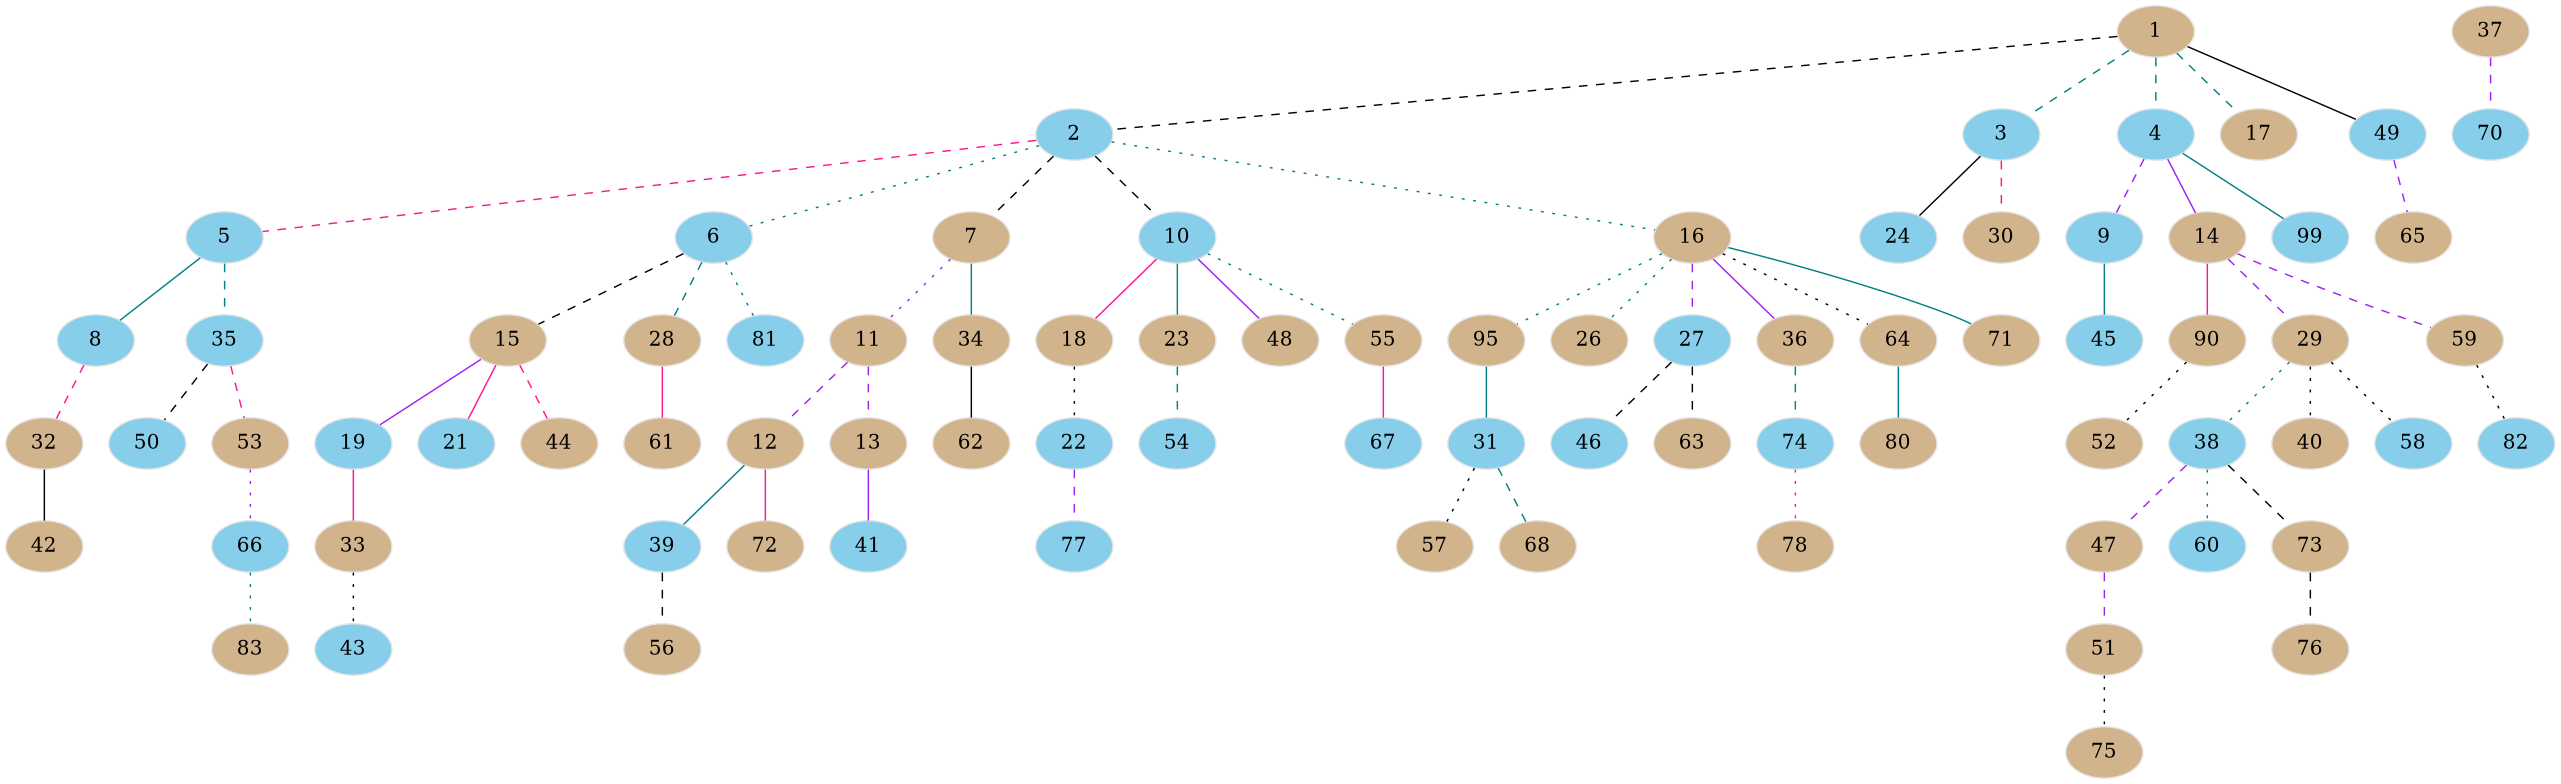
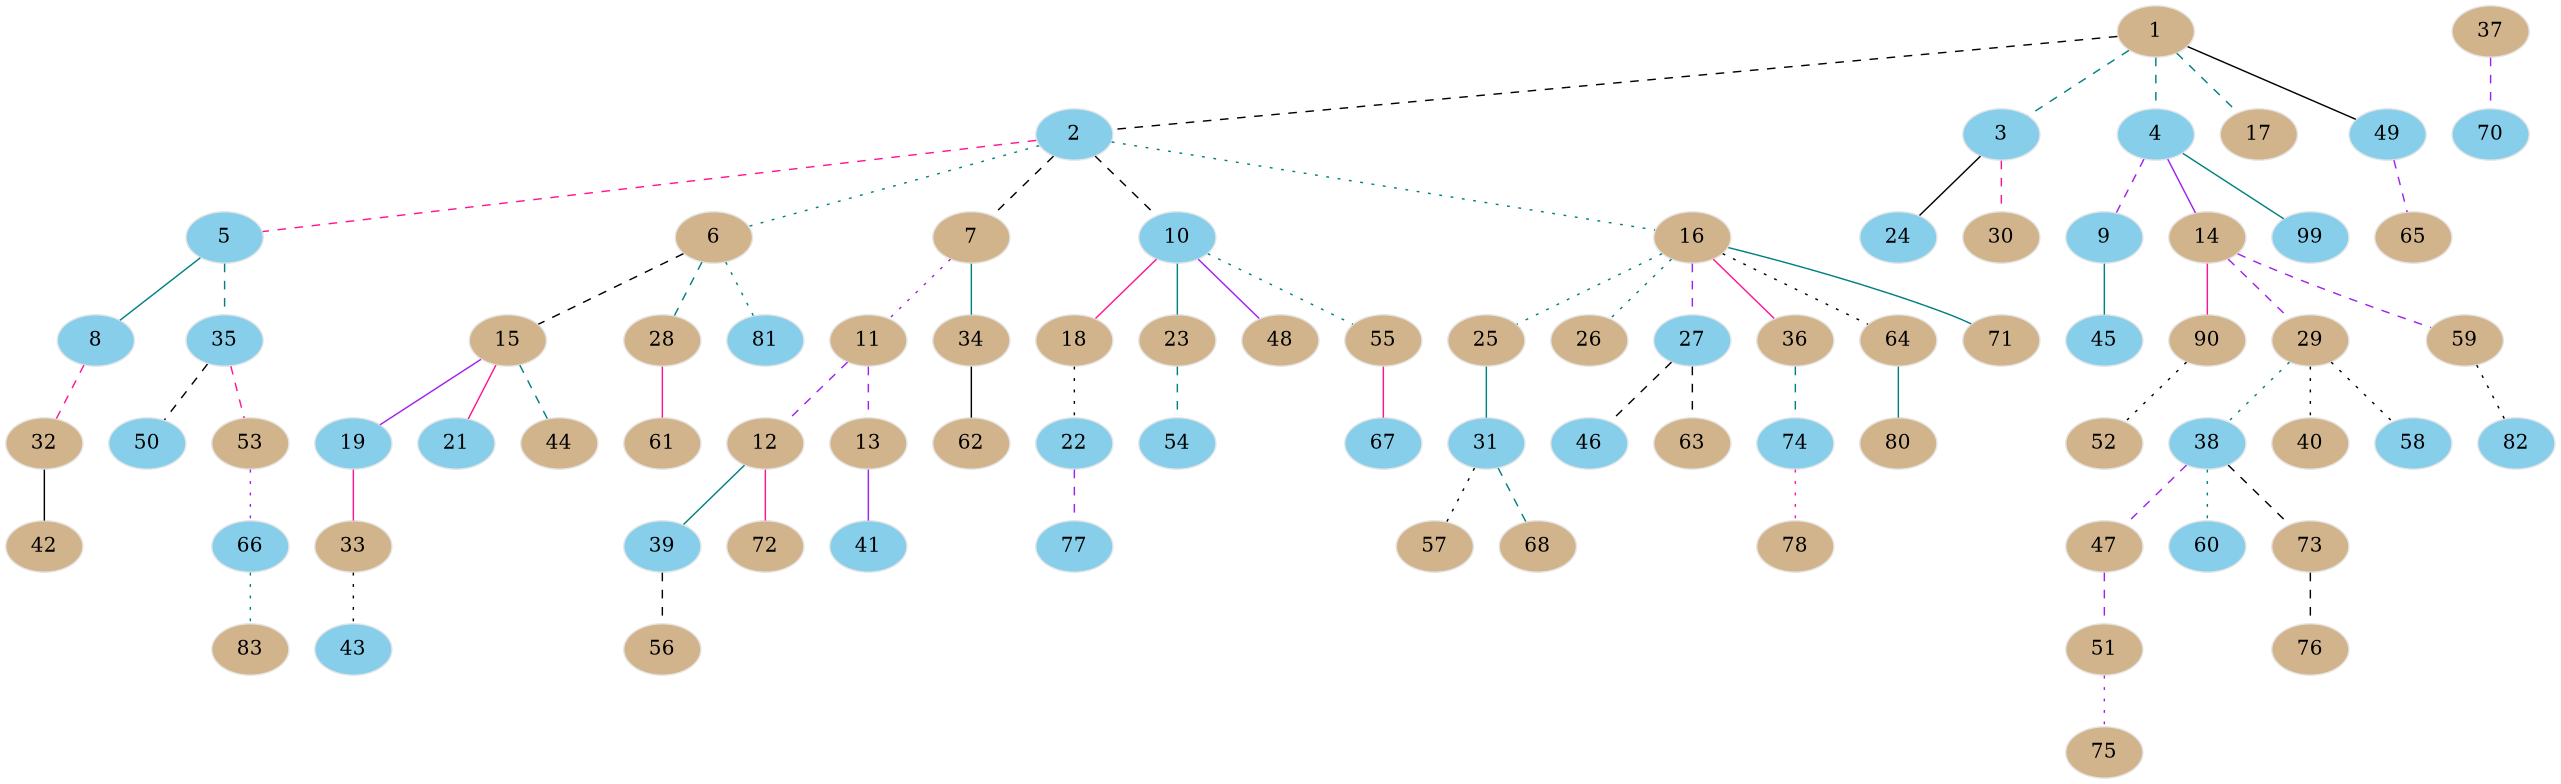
(714, 237) -> (714, 237)
(1744, 289) -> (1744, 289)
(1486, 340) -> (1486, 340)
(534, 392) -> (534, 392)
(2104, 701) -> (2104, 701)
